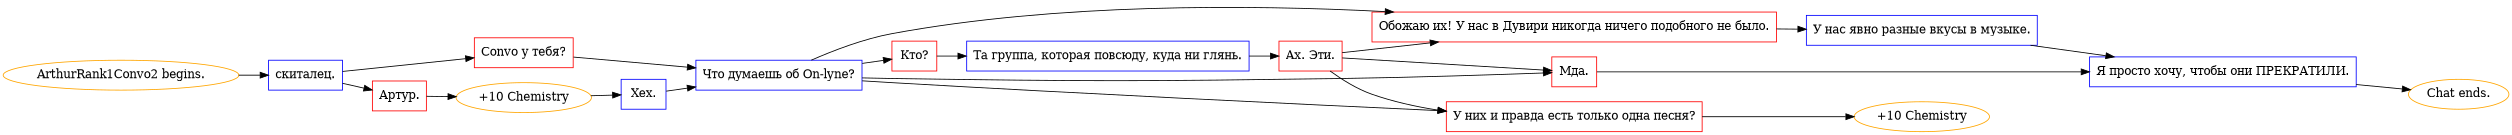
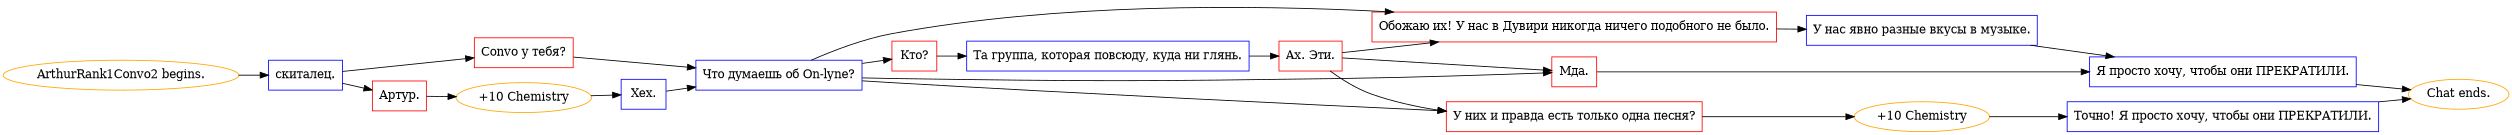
none -> (2223, 117)
